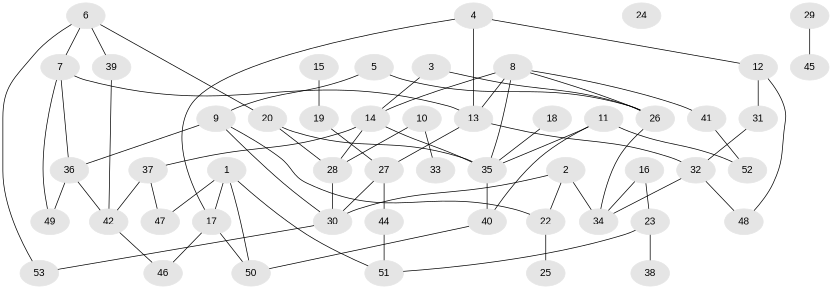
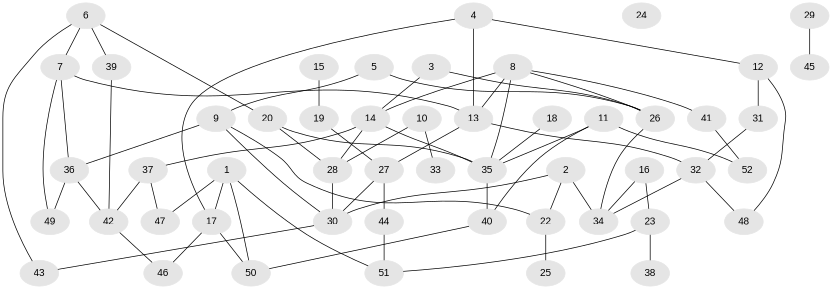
(39, 273) -> (39, 273)
